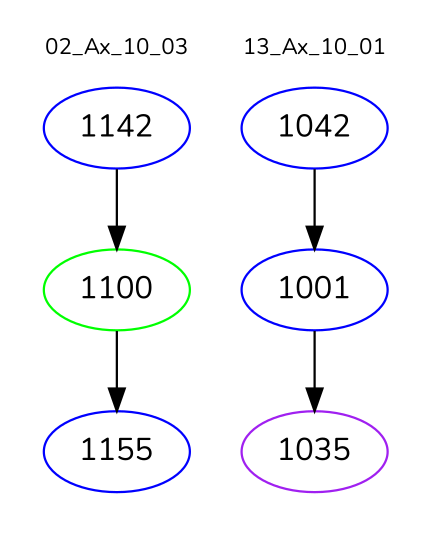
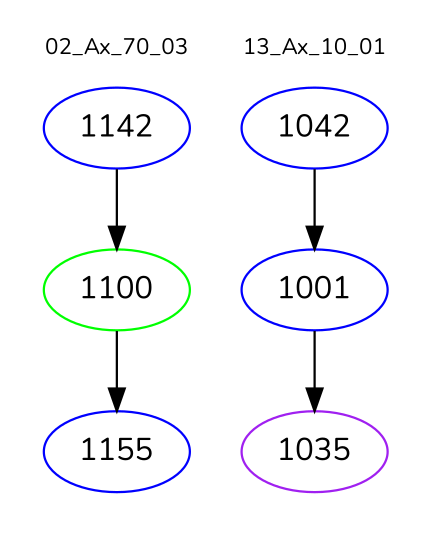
(117, 48) -> (117, 48)
